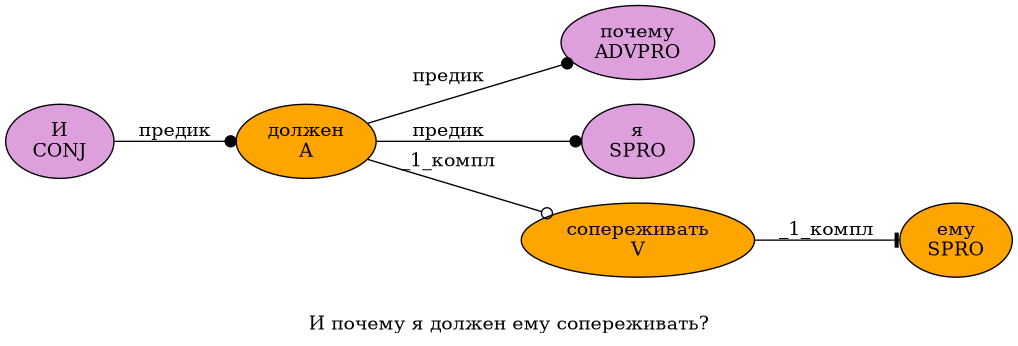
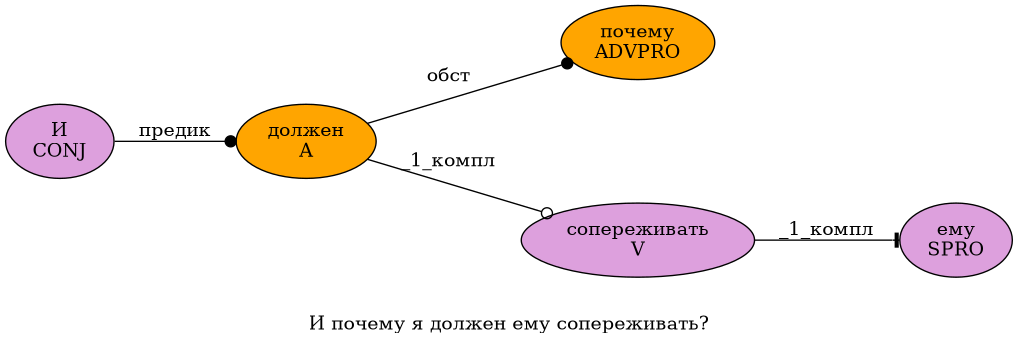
(638, 43) -> (638, 43)
(449, 76) -> (449, 76)
(638, 141) -> none
(638, 240) -> (638, 240)
(956, 240) -> (956, 240)
